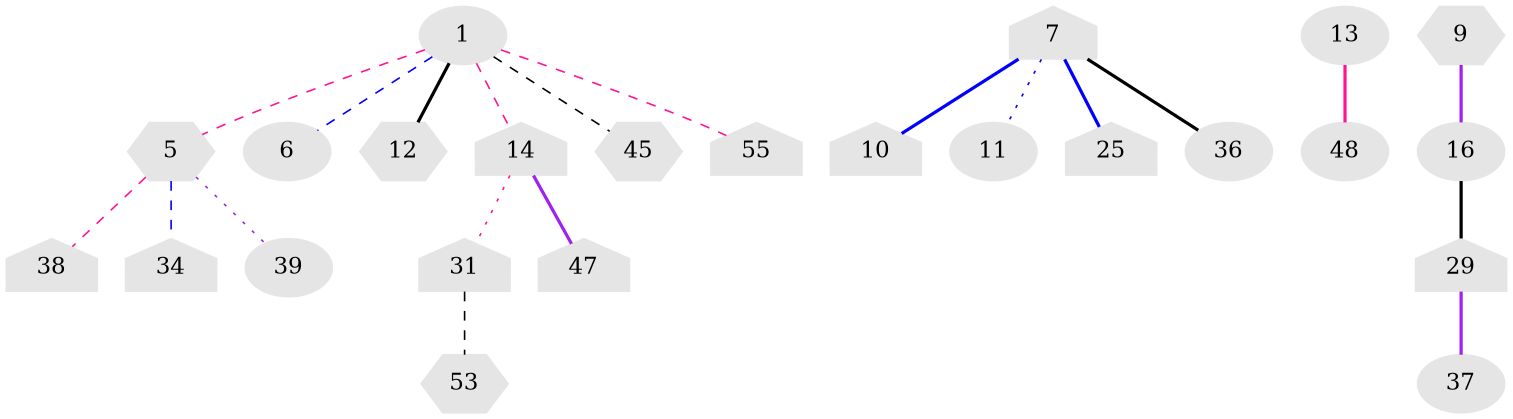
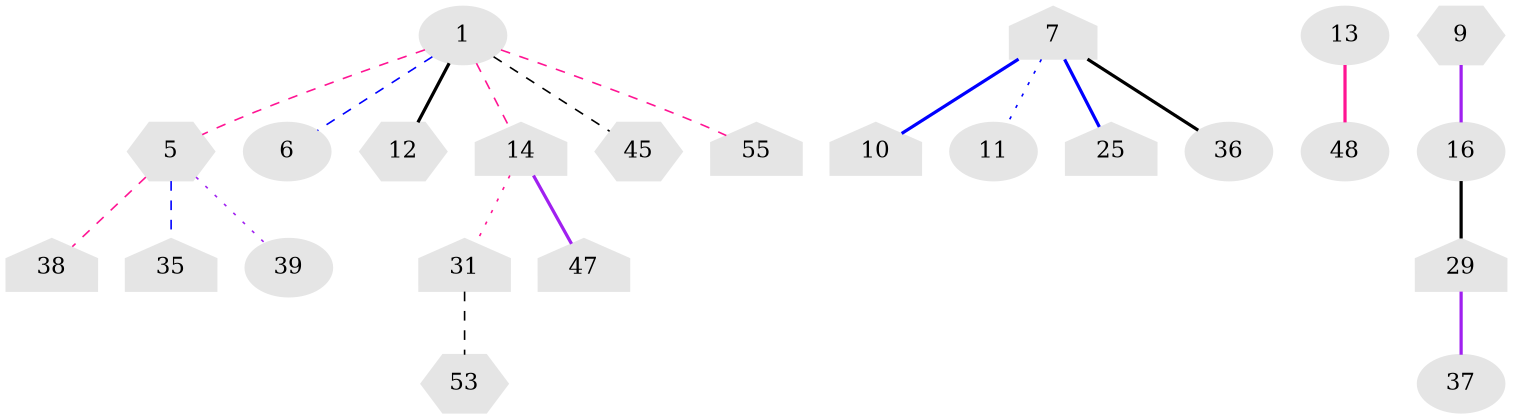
(171, 268) -> (171, 268)
